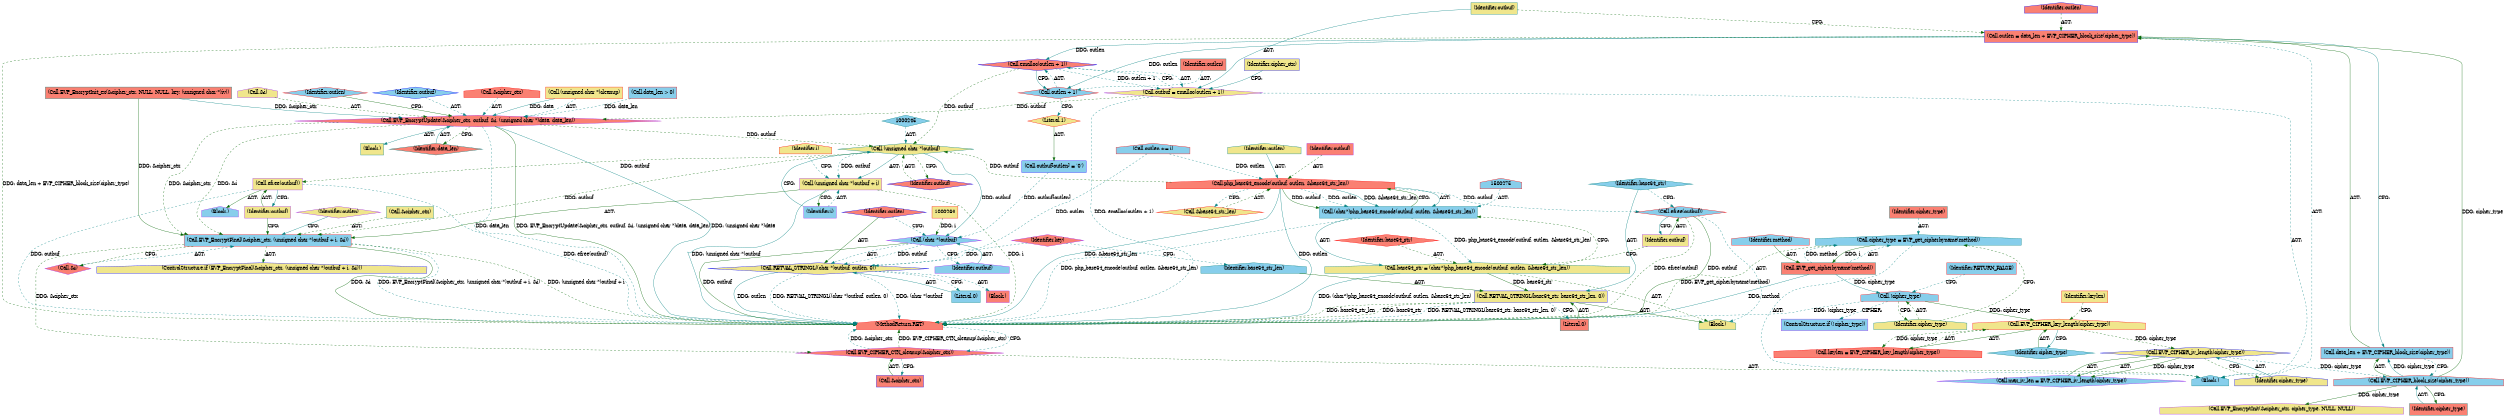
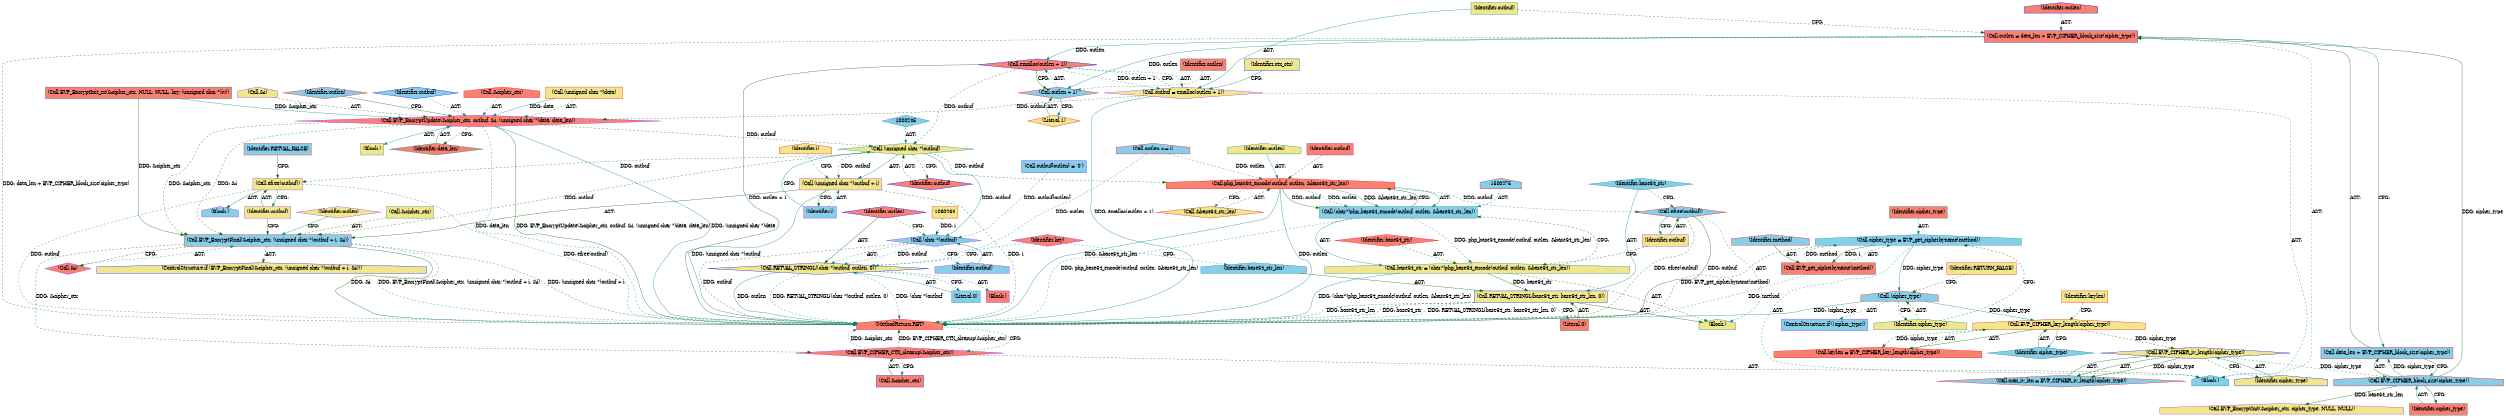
(1272, 65) -> (1272, 65)
(1037, 80) -> (1037, 80)
(584, 93) -> (584, 93)
(653, 93) -> none
(1061, 106) -> (1061, 106)
(1054, 142) -> (1047, 108)
none -> (278, 149)
(1055, 179) -> (1036, 179)
none -> (749, 200)
(945, 212) -> (945, 212)
(973, 255) -> (973, 255)
(1189, 255) -> (1189, 255)
(714, 262) -> (714, 262)
(1981, 269) -> (1981, 269)
(1940, 283) -> (1940, 283)
(1855, 286) -> (1902, 265)
(1973, 310) -> (1973, 310)
(1873, 311) -> (1873, 311)
(1635, 317) -> (1635, 317)
(1380, 322) -> (1380, 322)
(2435, 364) -> (2435, 364)
(2061, 381) -> (2061, 381)
(2379, 395) -> (2379, 395)
